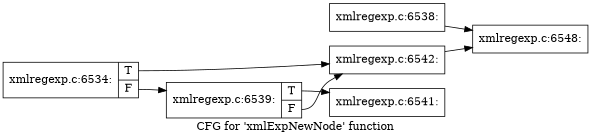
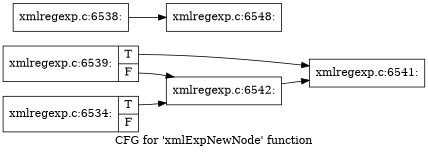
(455, 50) -> (292, 82)
(148, 90) -> none
